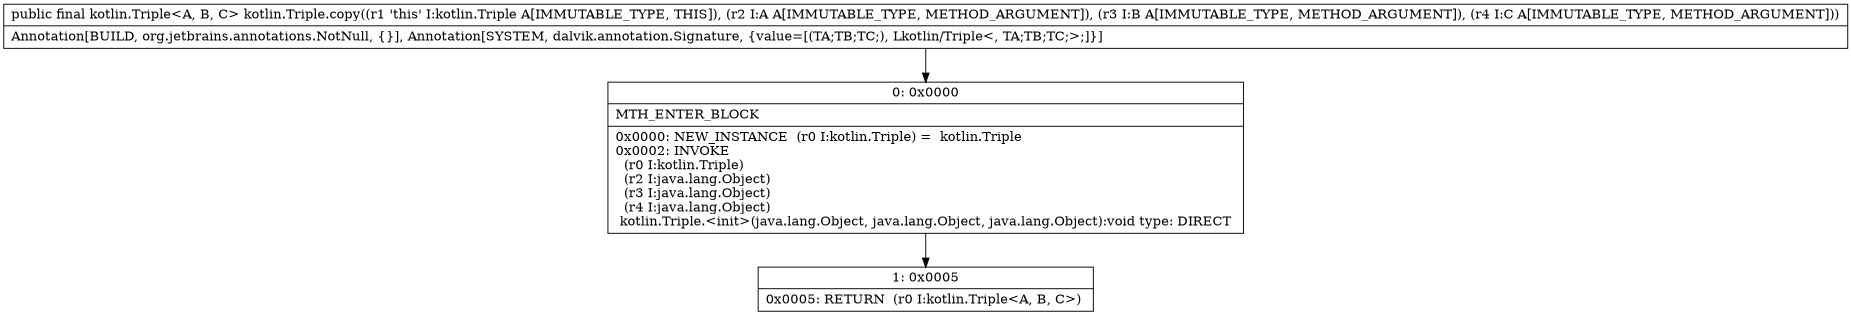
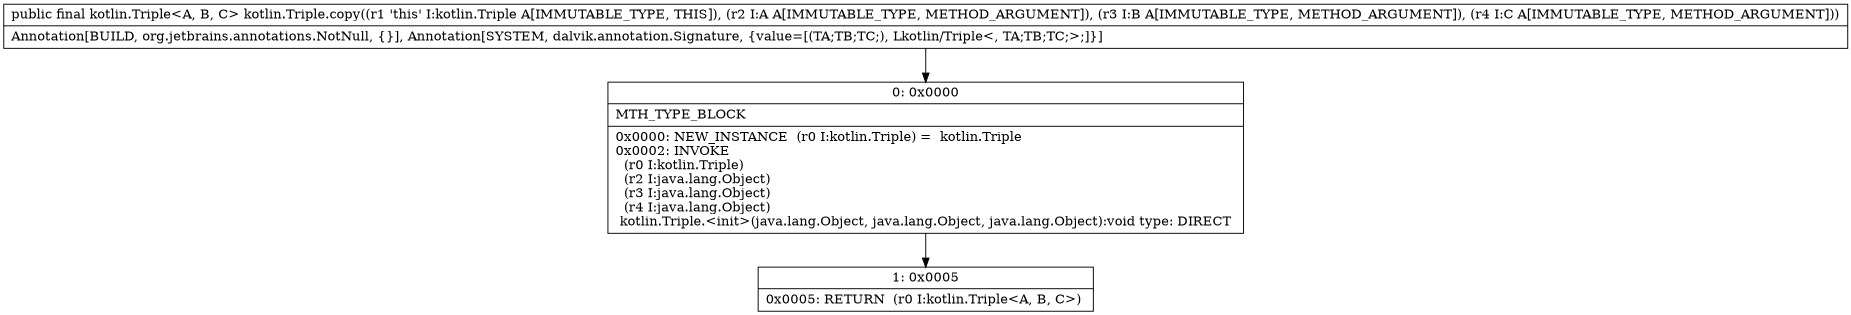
(688, 115) -> (681, 115)
